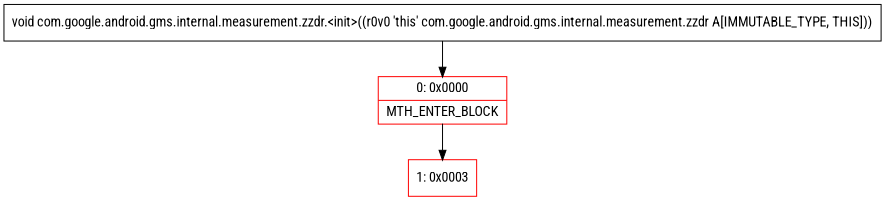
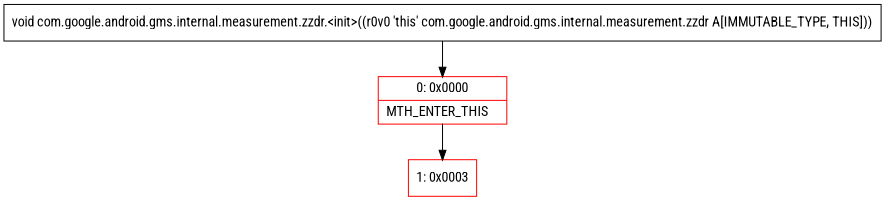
(443, 112) -> (438, 112)
